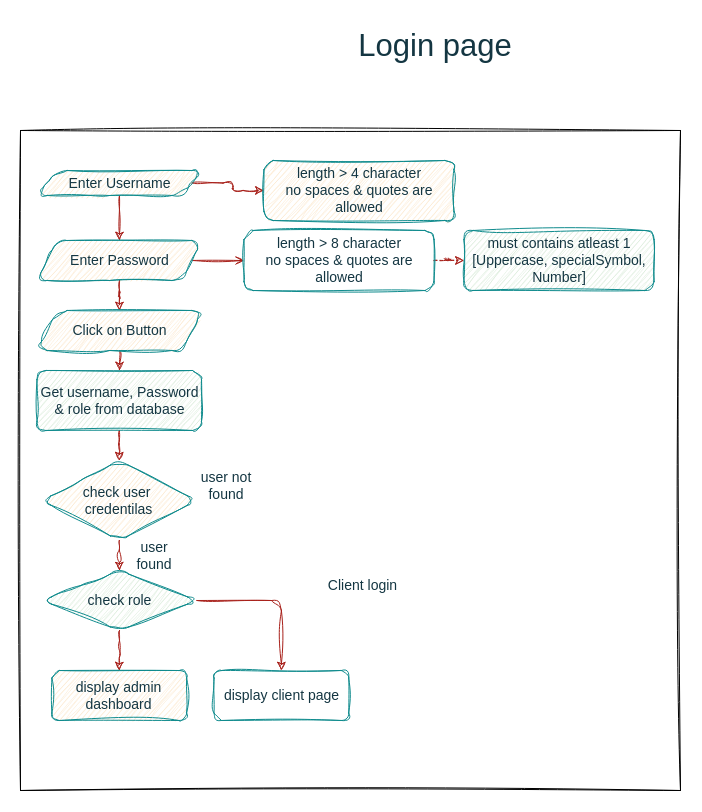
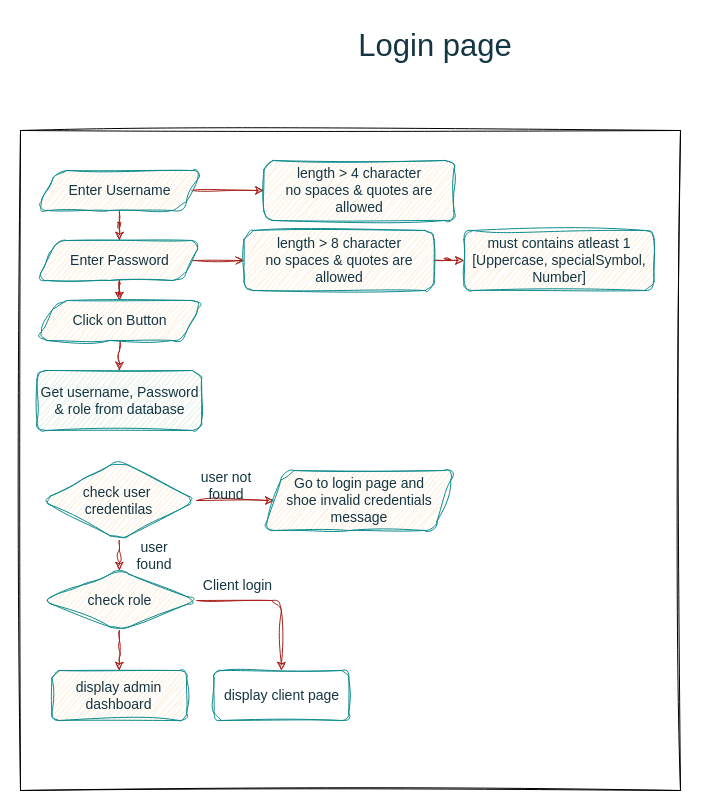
(120, 183) -> (120, 191)
(339, 261) -> (339, 261)
(438, 261) -> (438, 261)
(559, 261) -> (559, 261)
(120, 331) -> (120, 321)
(119, 441) -> none
none -> (232, 501)
none -> (359, 501)
(363, 586) -> (238, 586)
(120, 601) -> (120, 601)
